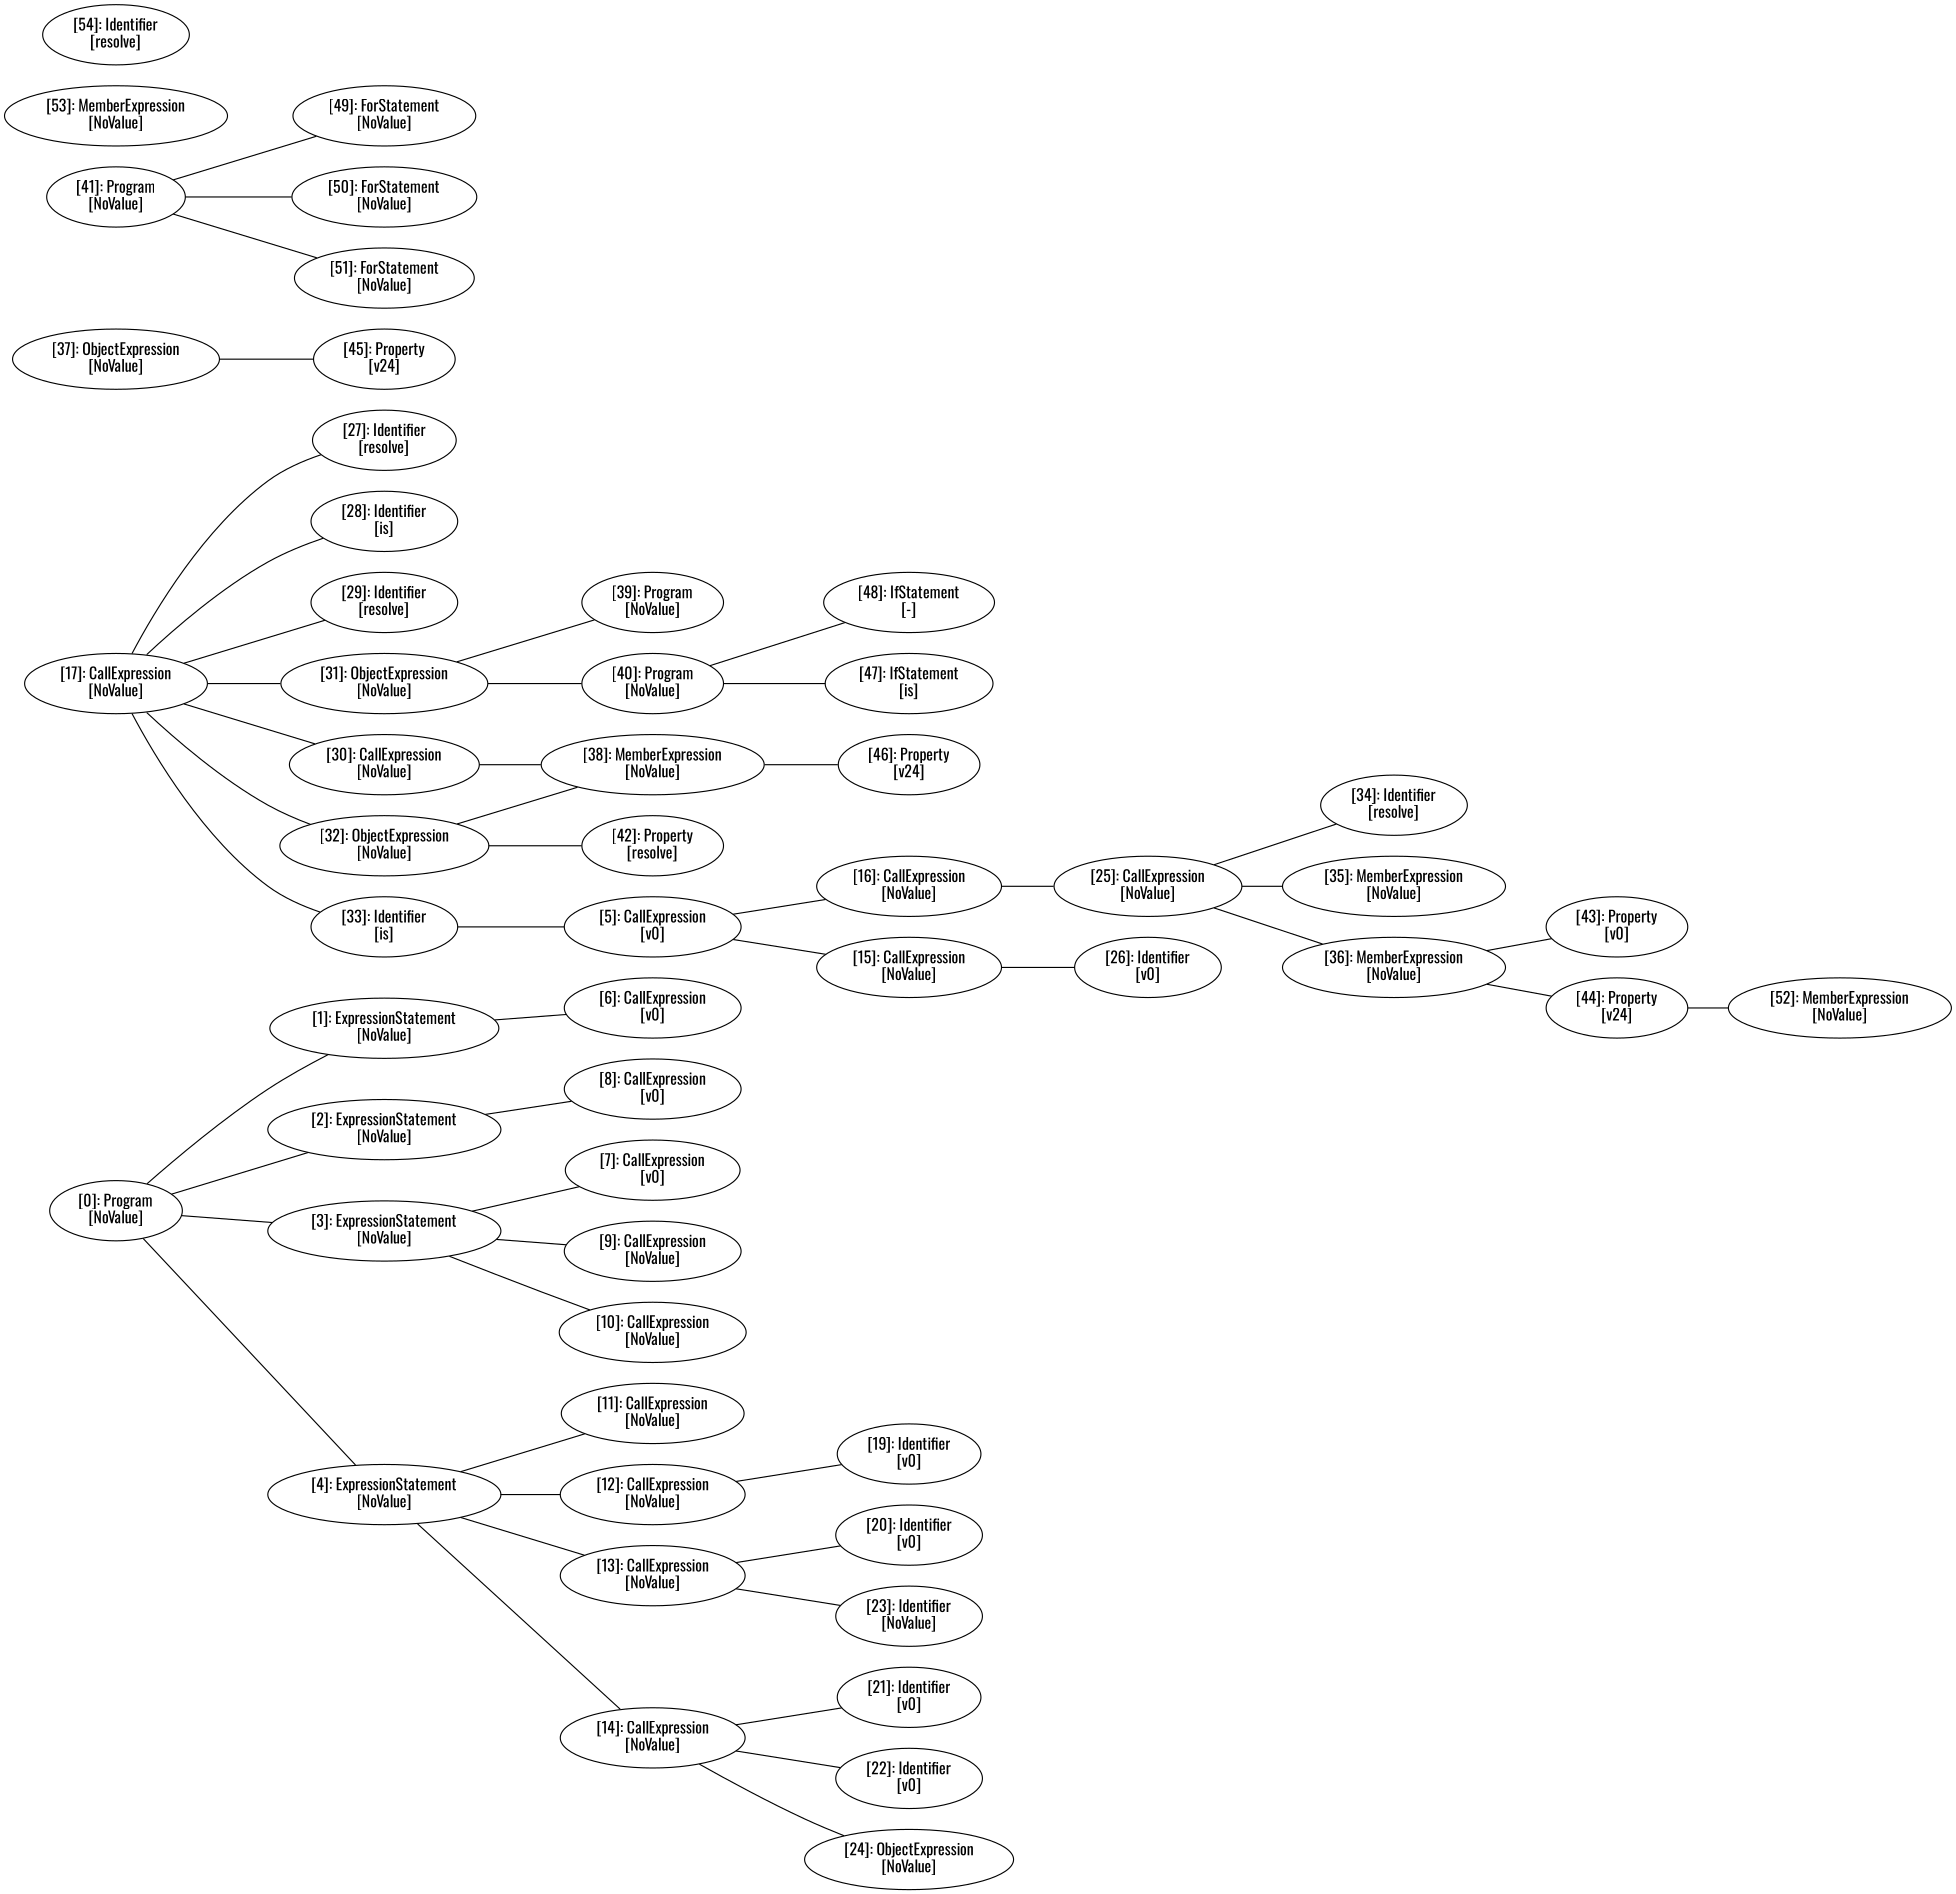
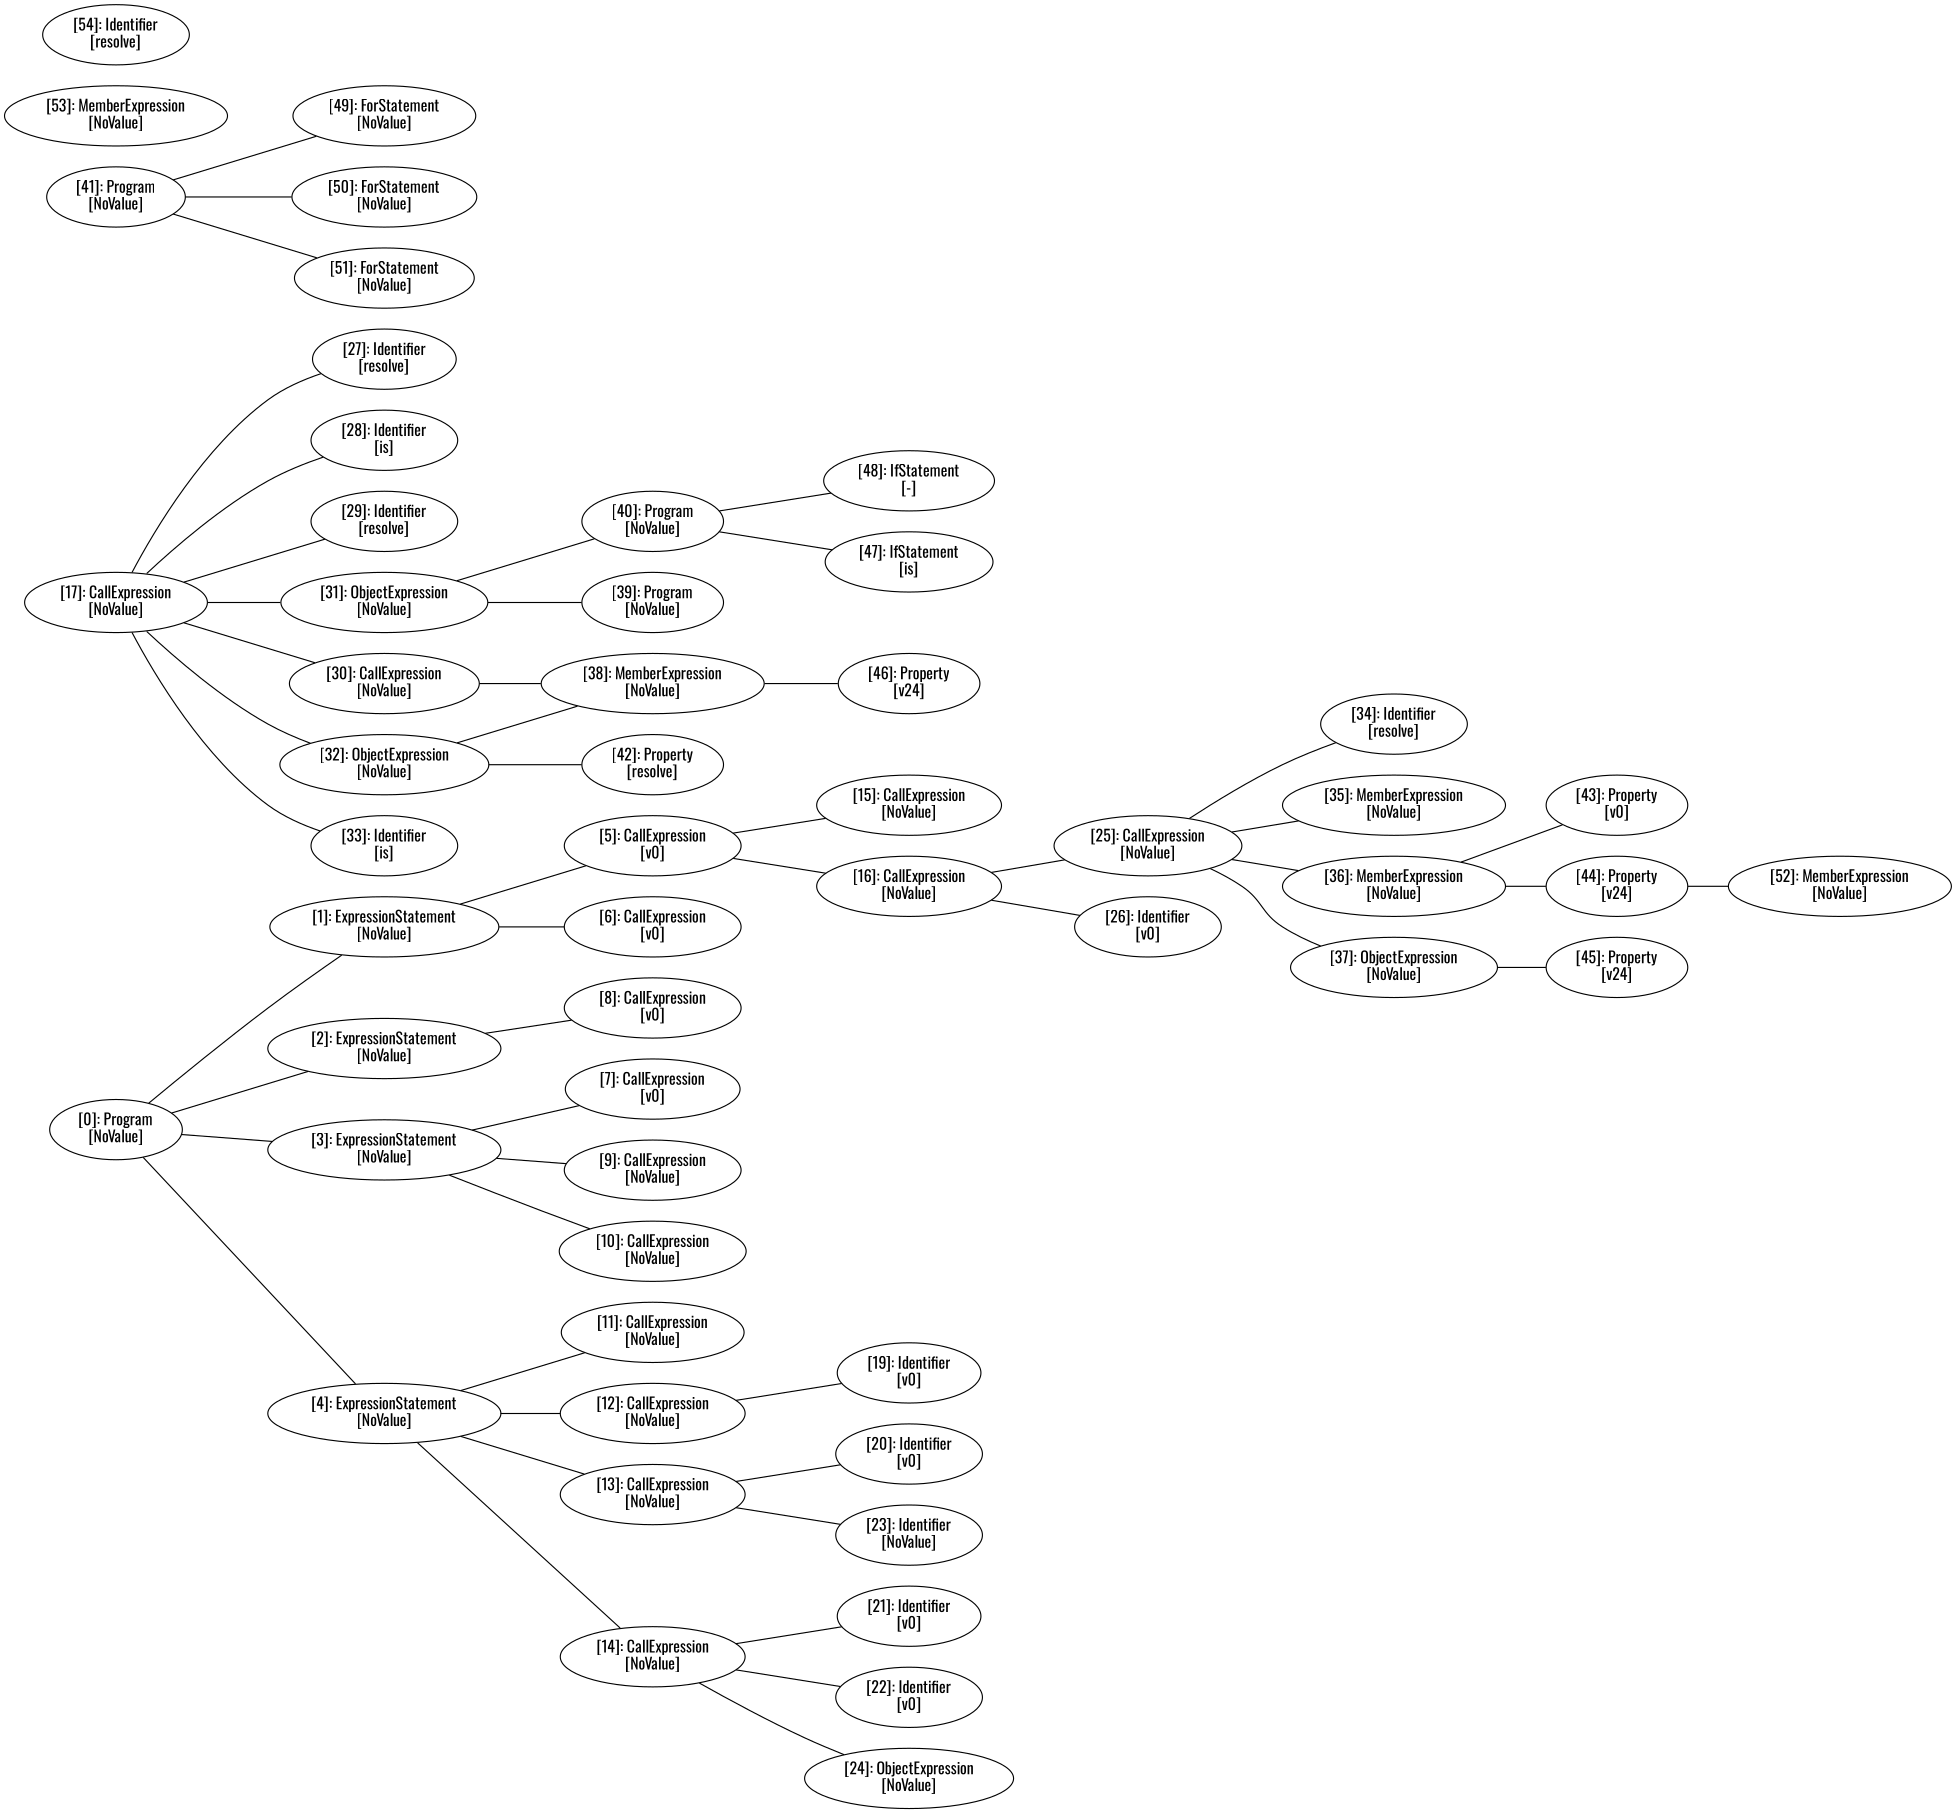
none -> (1264, 909)
(511, 927) -> (523, 885)
(1038, 967) -> (1036, 908)
